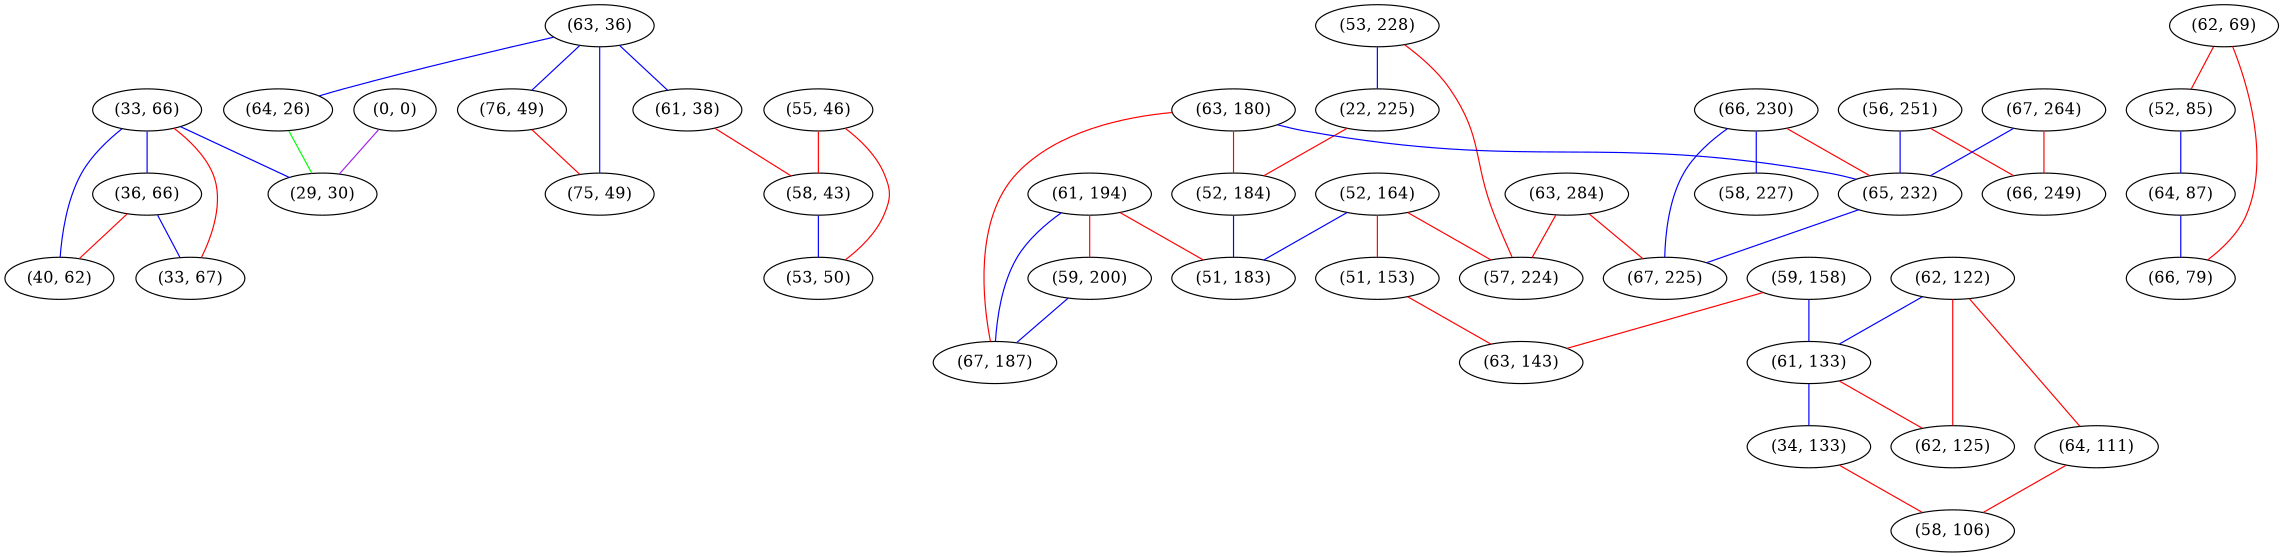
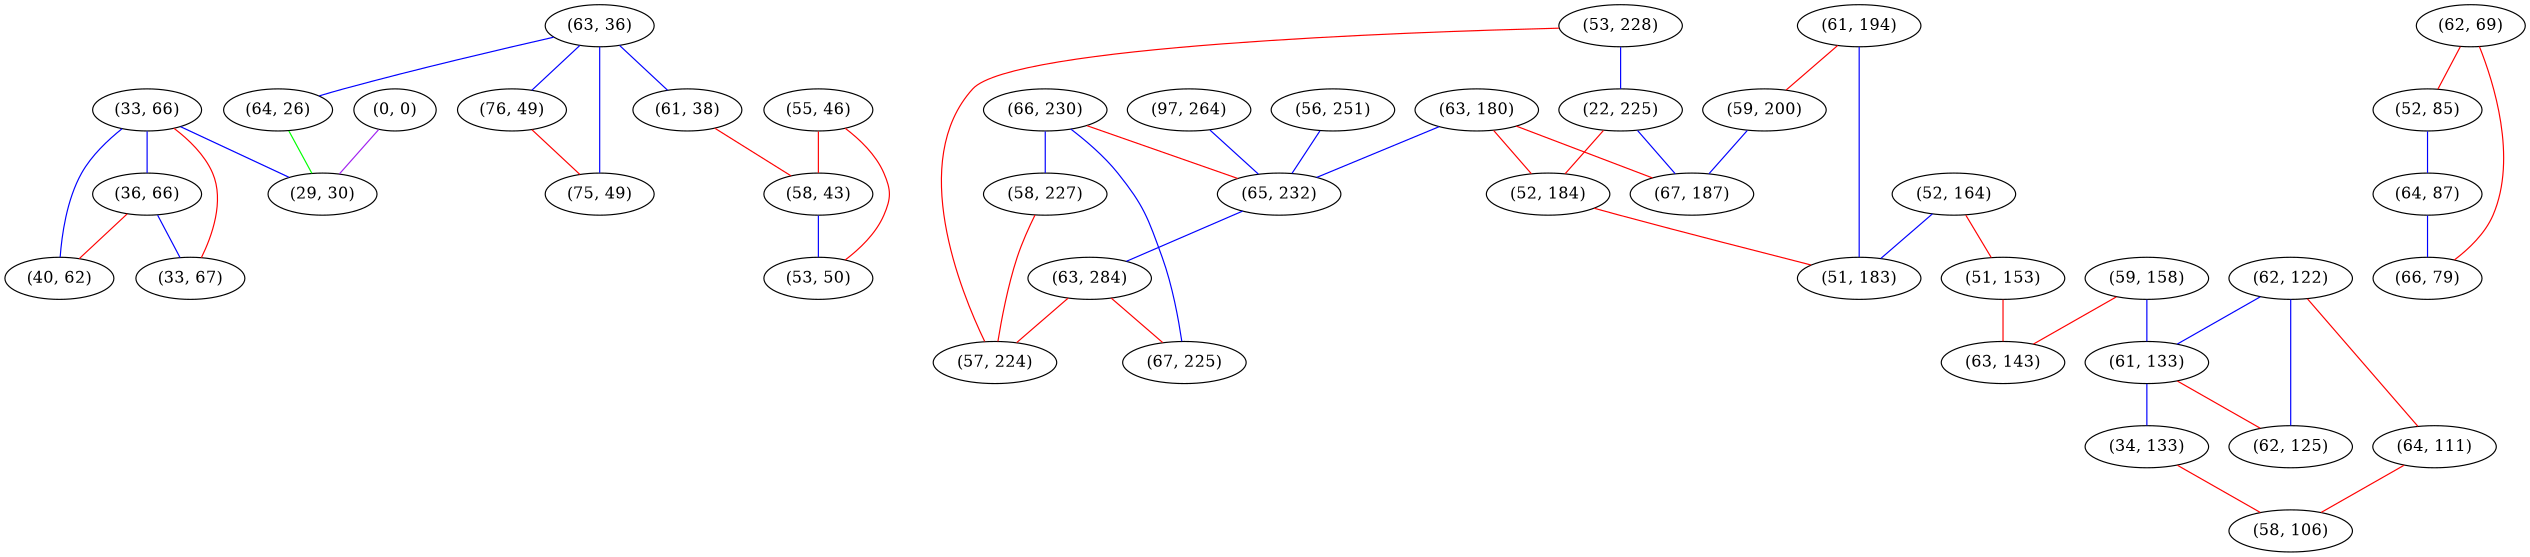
(2044, 110) -> (1189, 110)
(2044, 194) -> none
(1162, 236) -> (1859, 152)
(1234, 236) -> (1702, 237)
(1449, 236) -> (1011, 277)
(1783, 236) -> (1185, 236)
(1012, 268) -> (1656, 152)
(1953, 362) -> (2291, 362)
